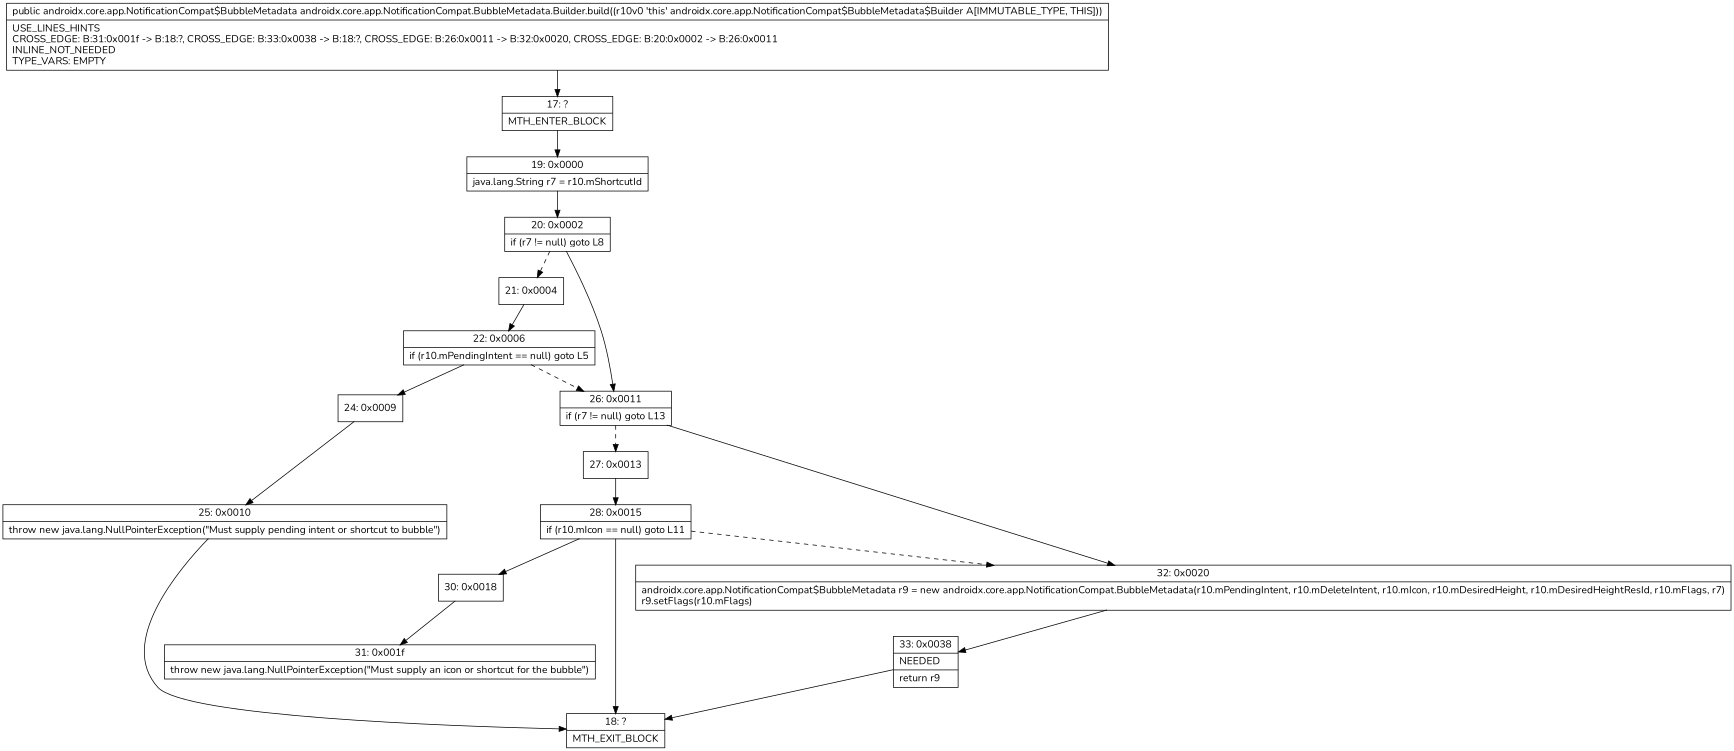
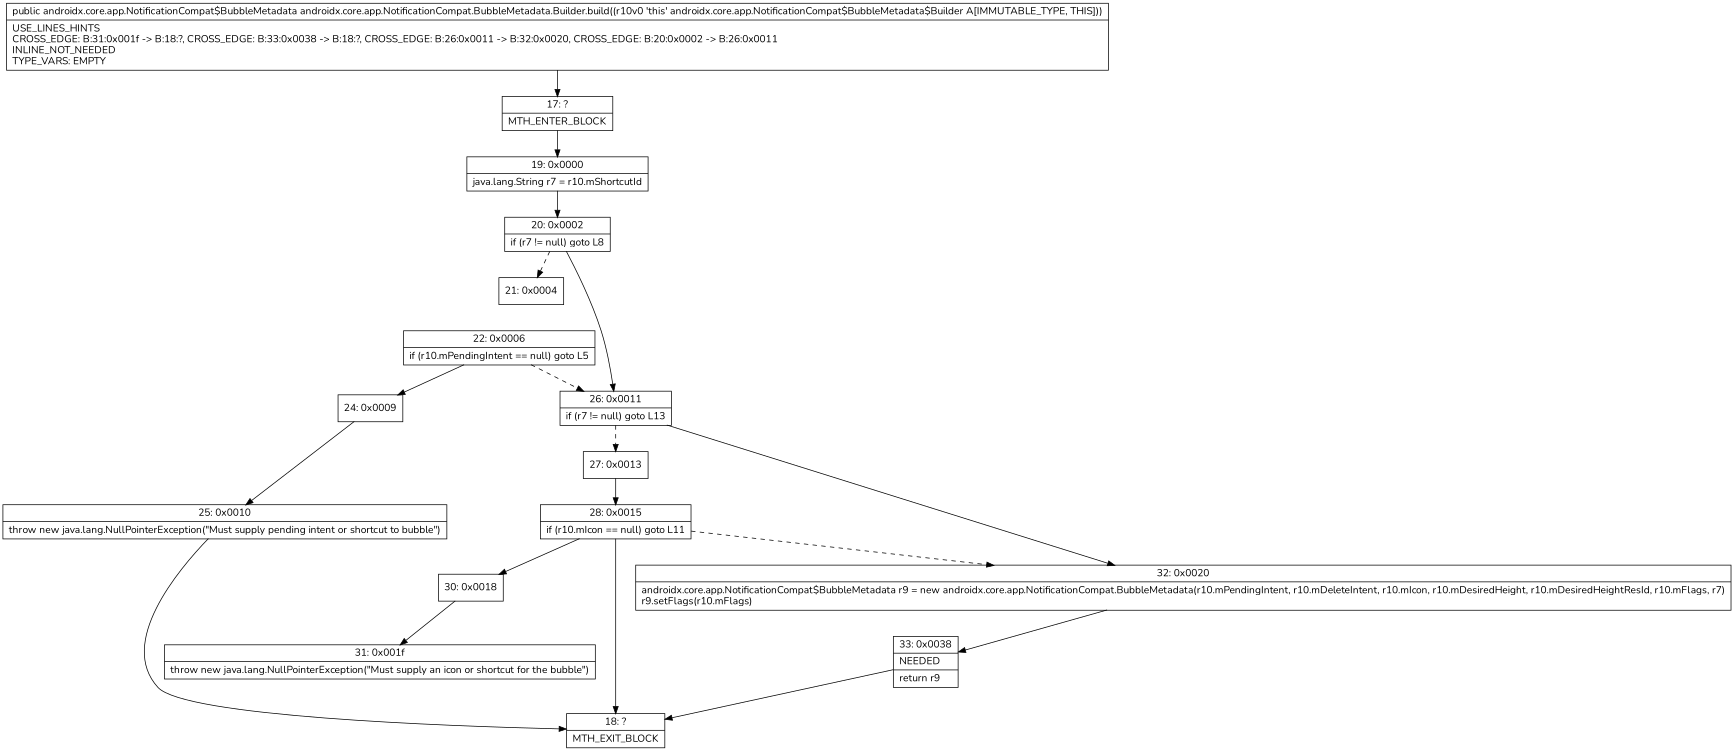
(518, 315) -> none
